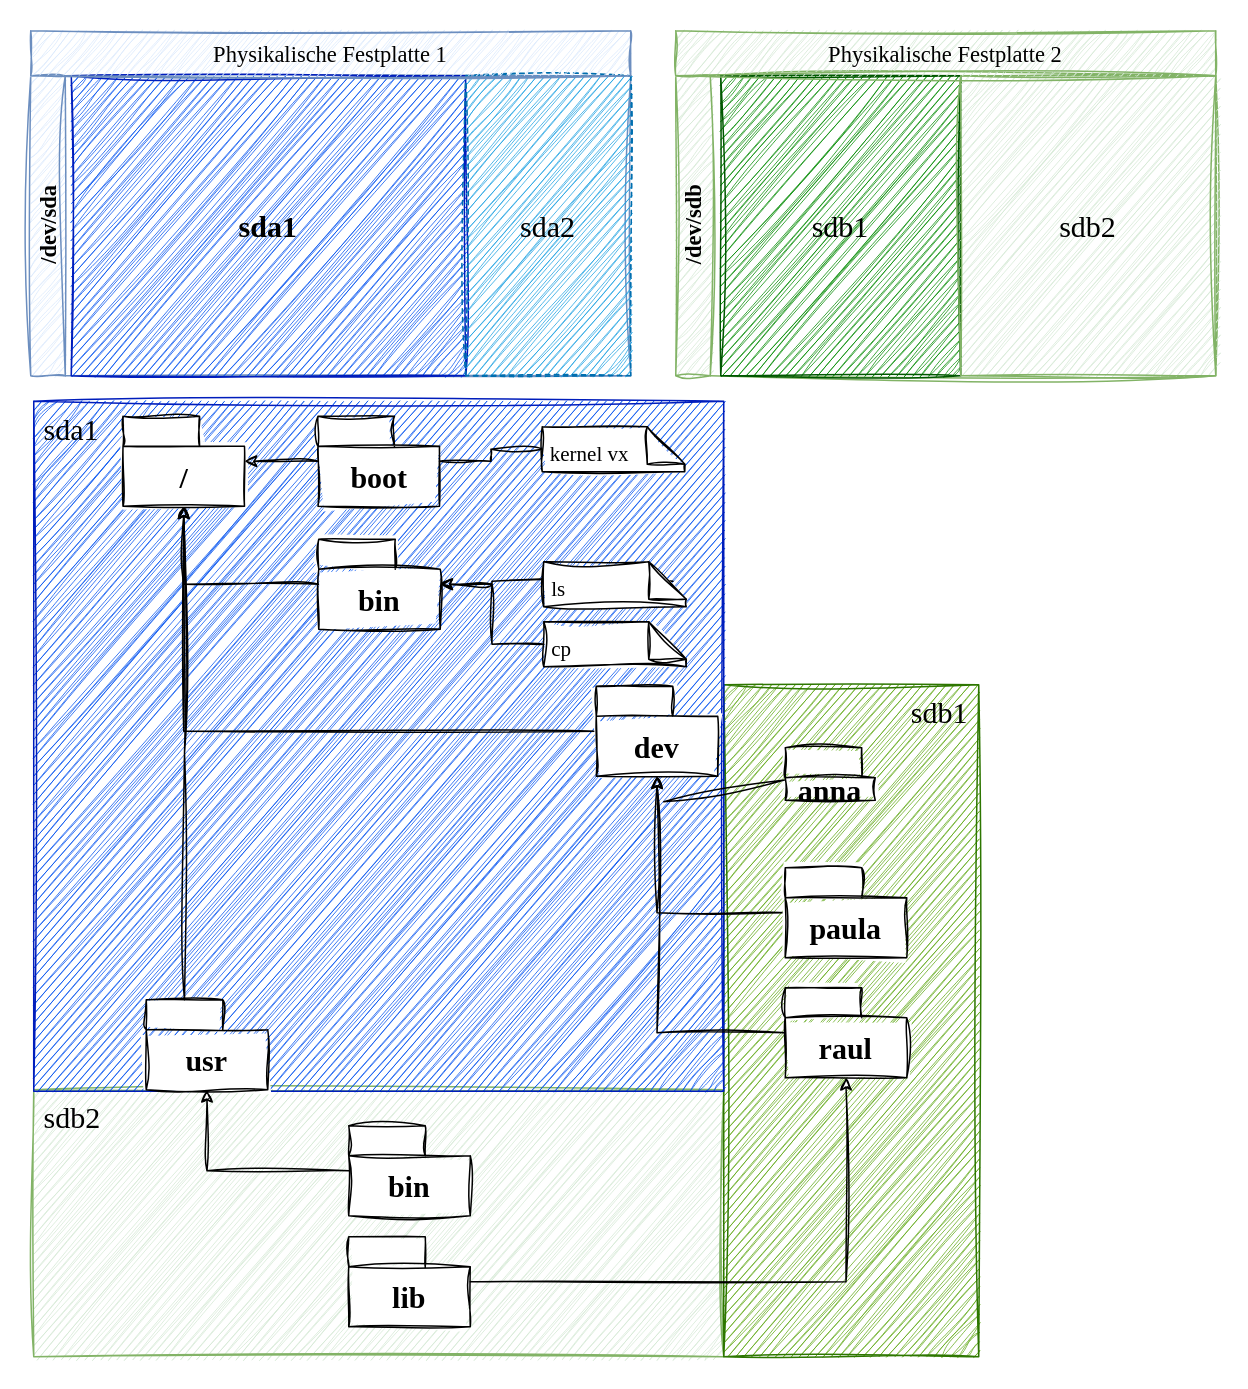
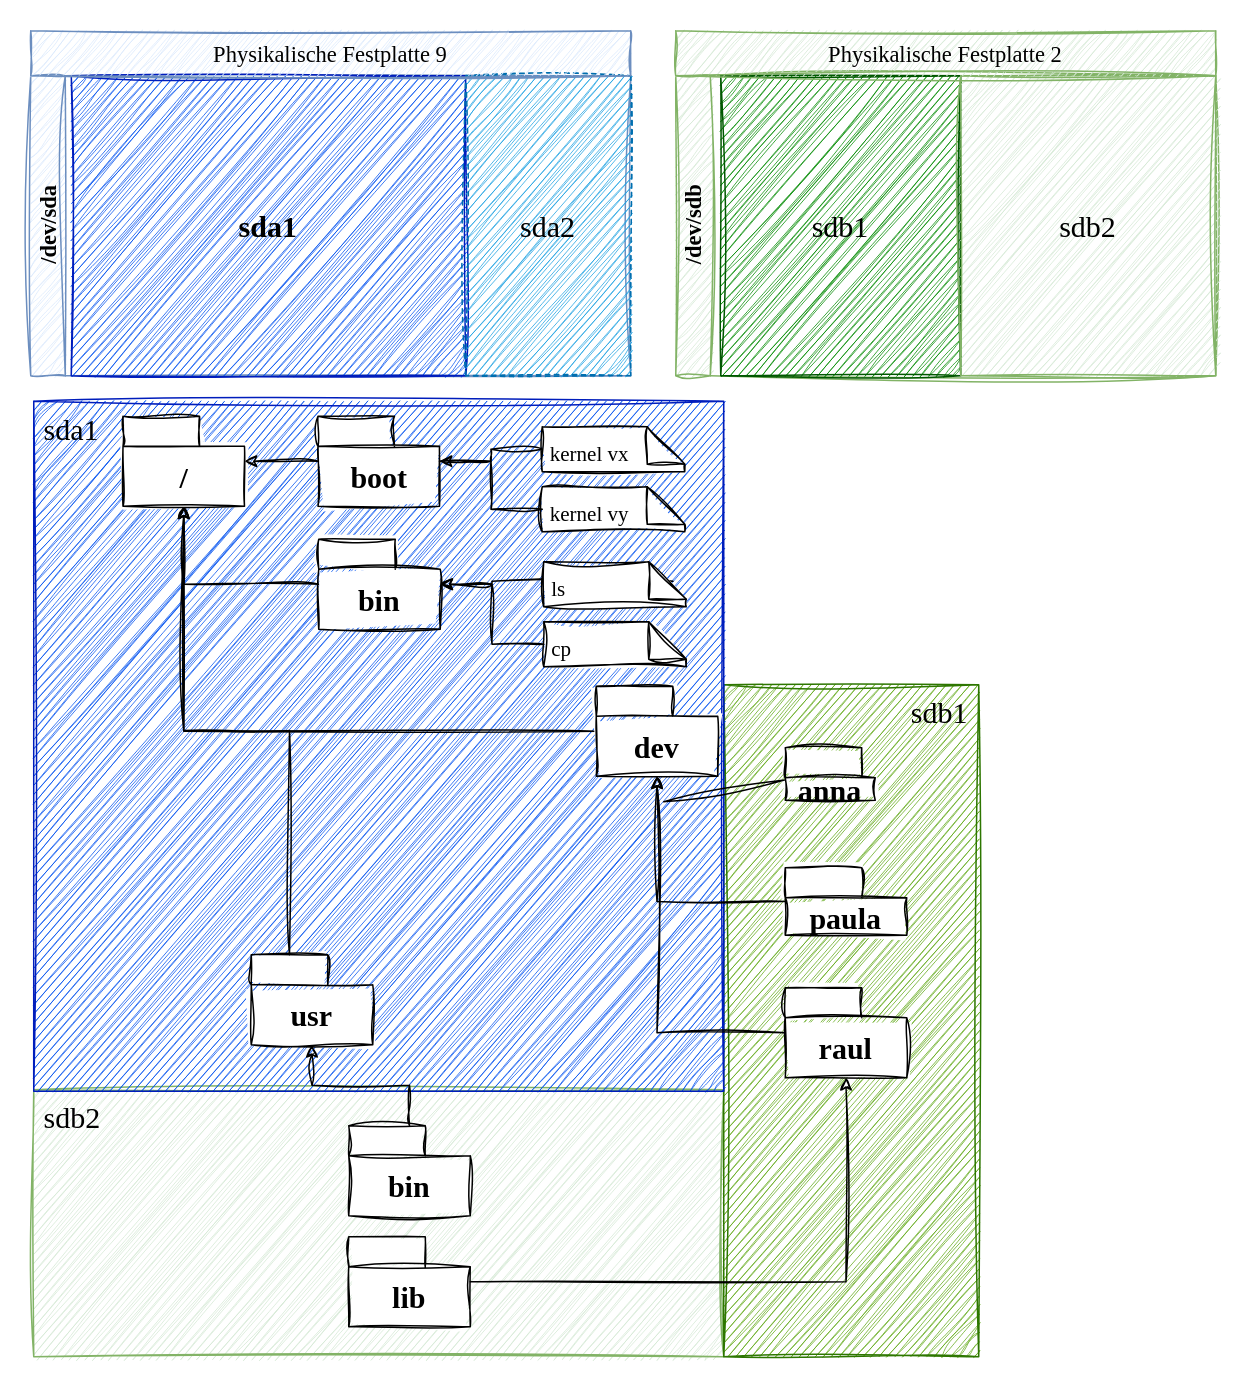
(331, 53) -> (331, 53)
none -> (524, 509)
none -> (614, 509)
(846, 913) -> (846, 902)
(207, 1045) -> (312, 1000)
